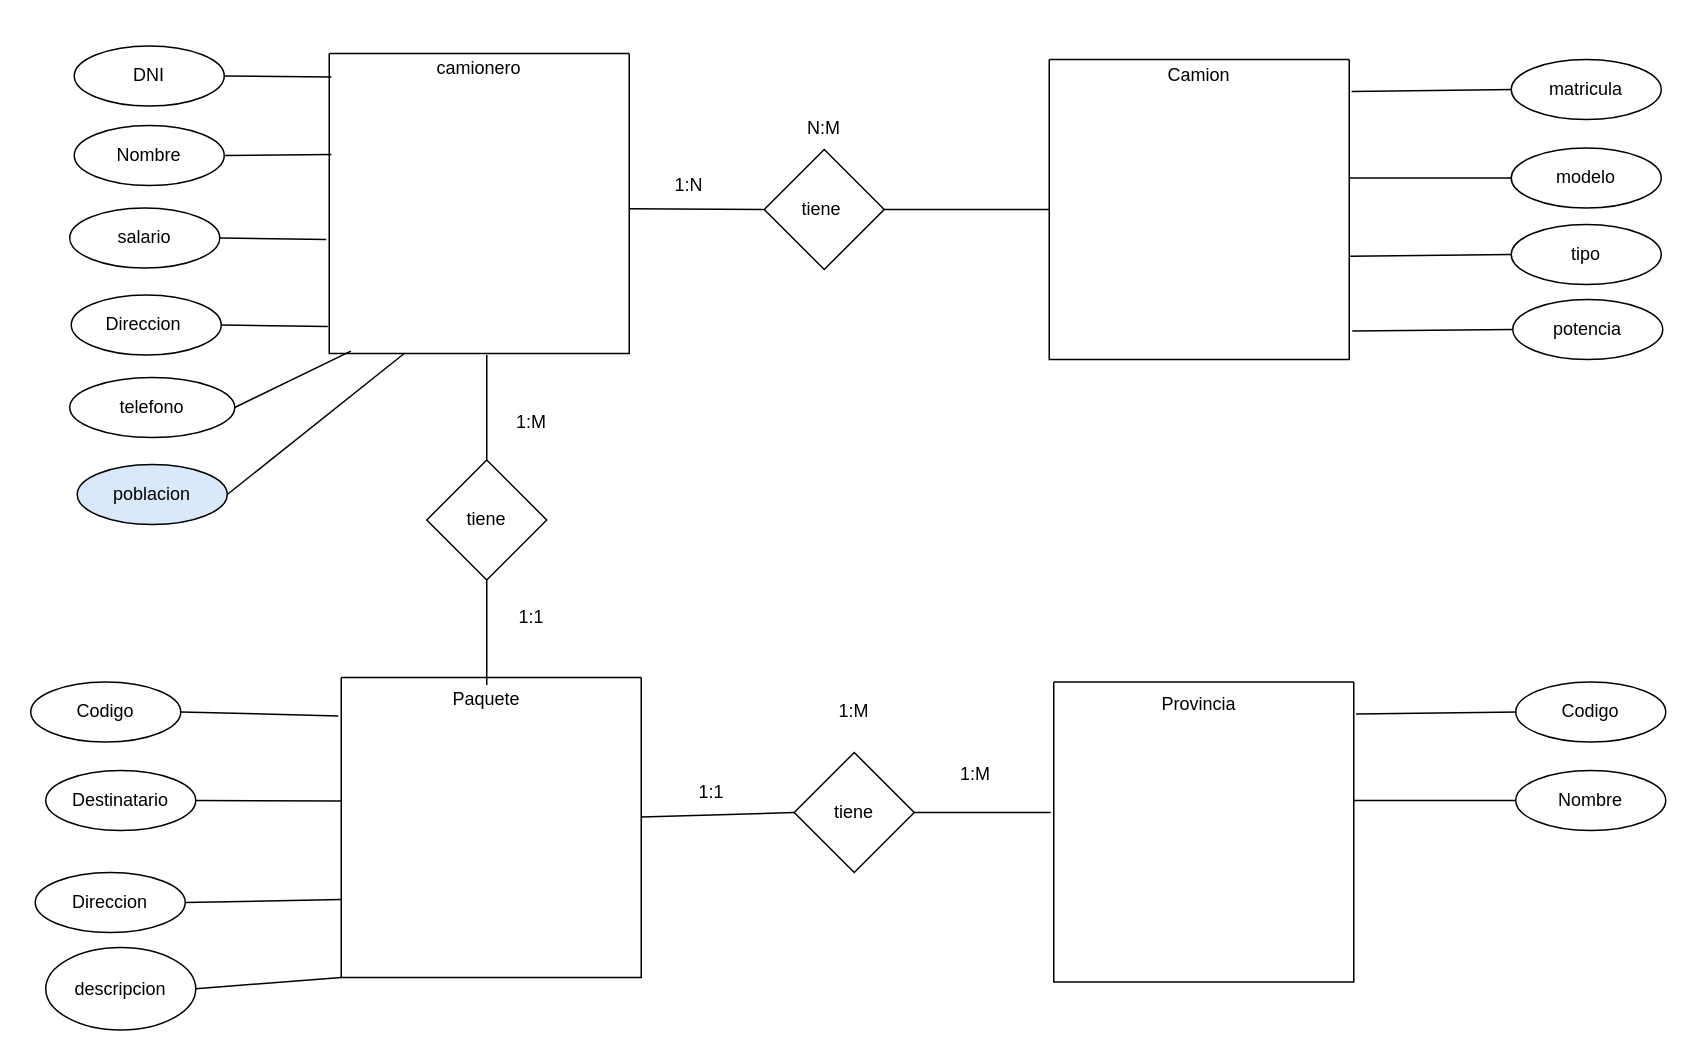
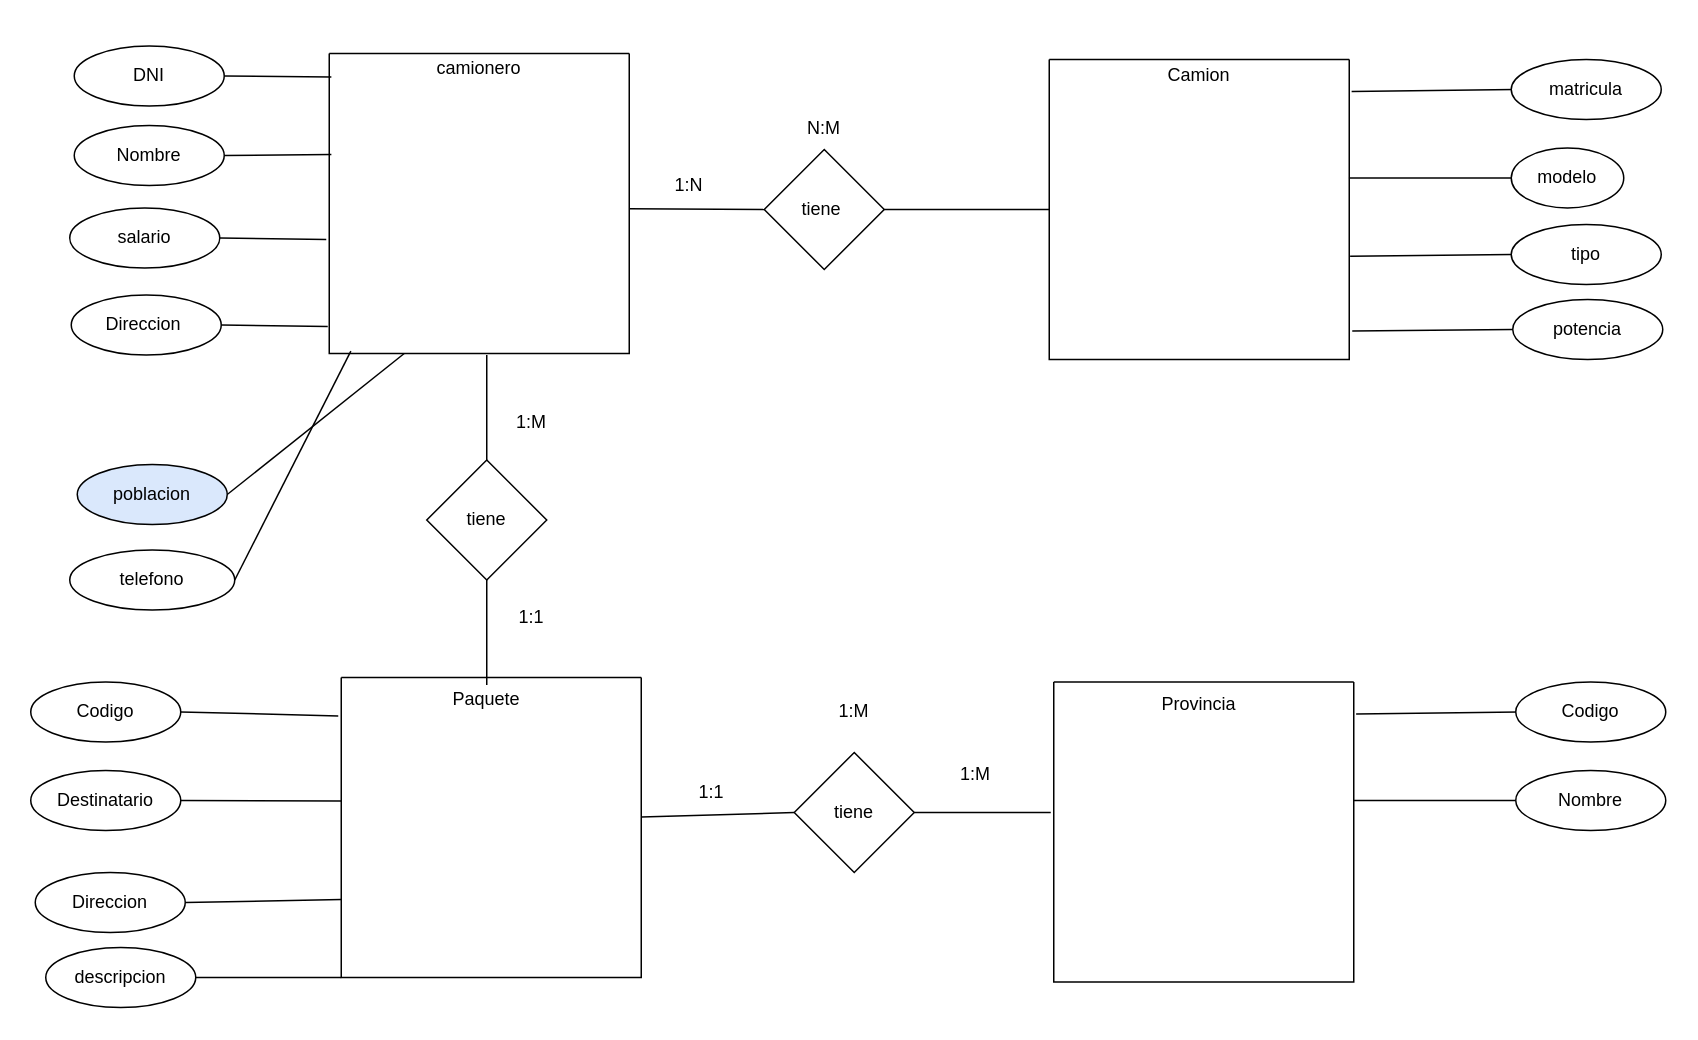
(1586, 178) -> (1568, 178)
(152, 407) -> (152, 580)
(121, 800) -> (106, 800)
(121, 989) -> (121, 977)
